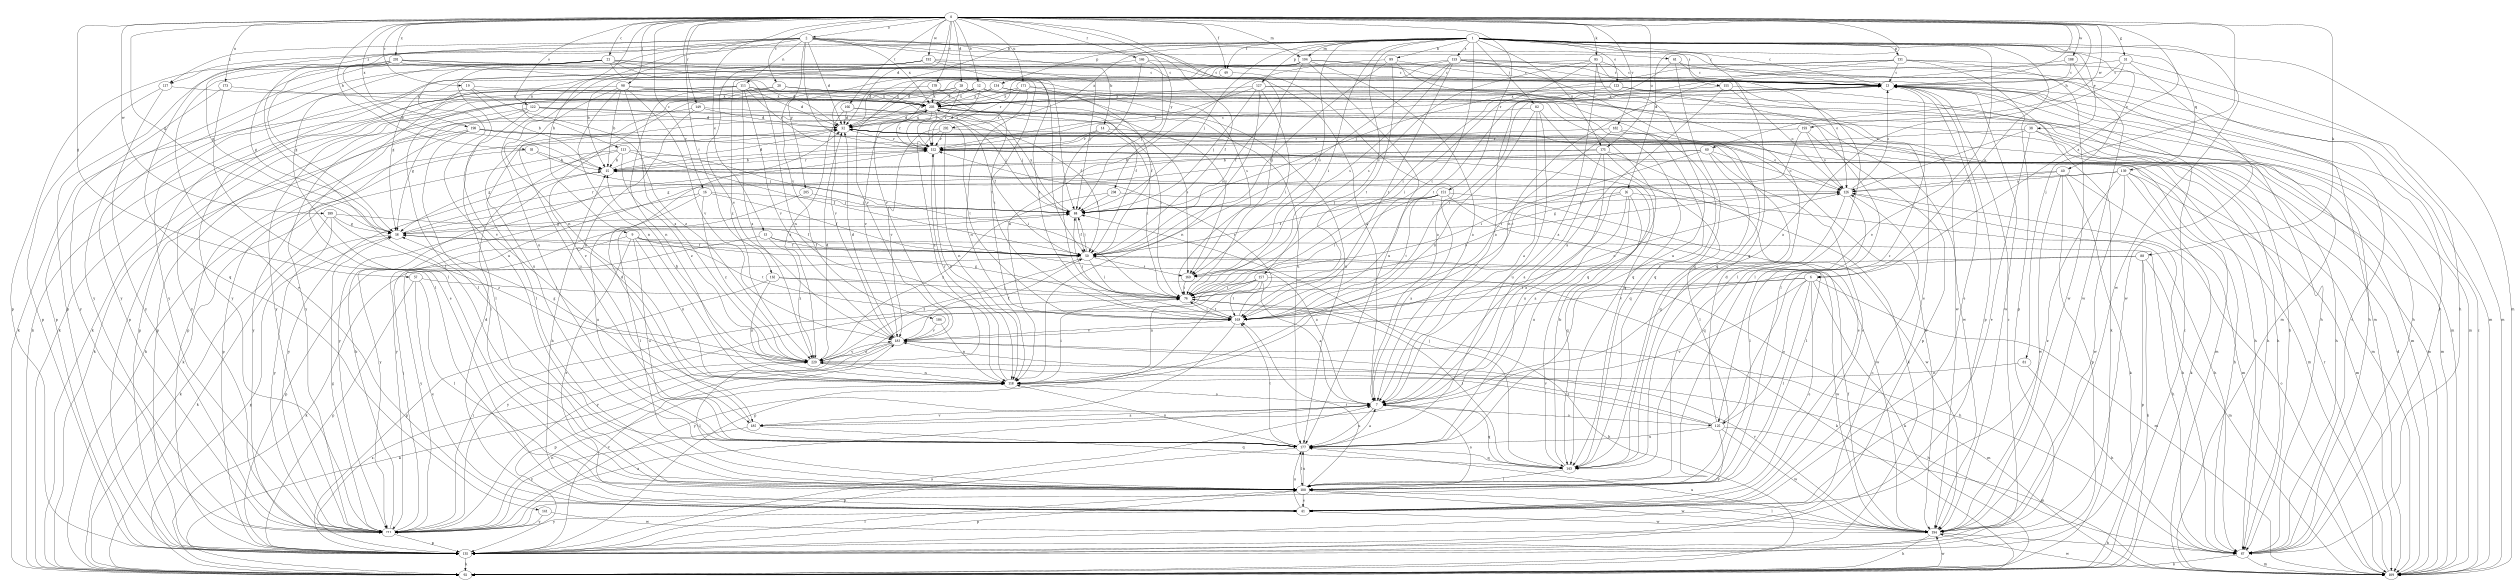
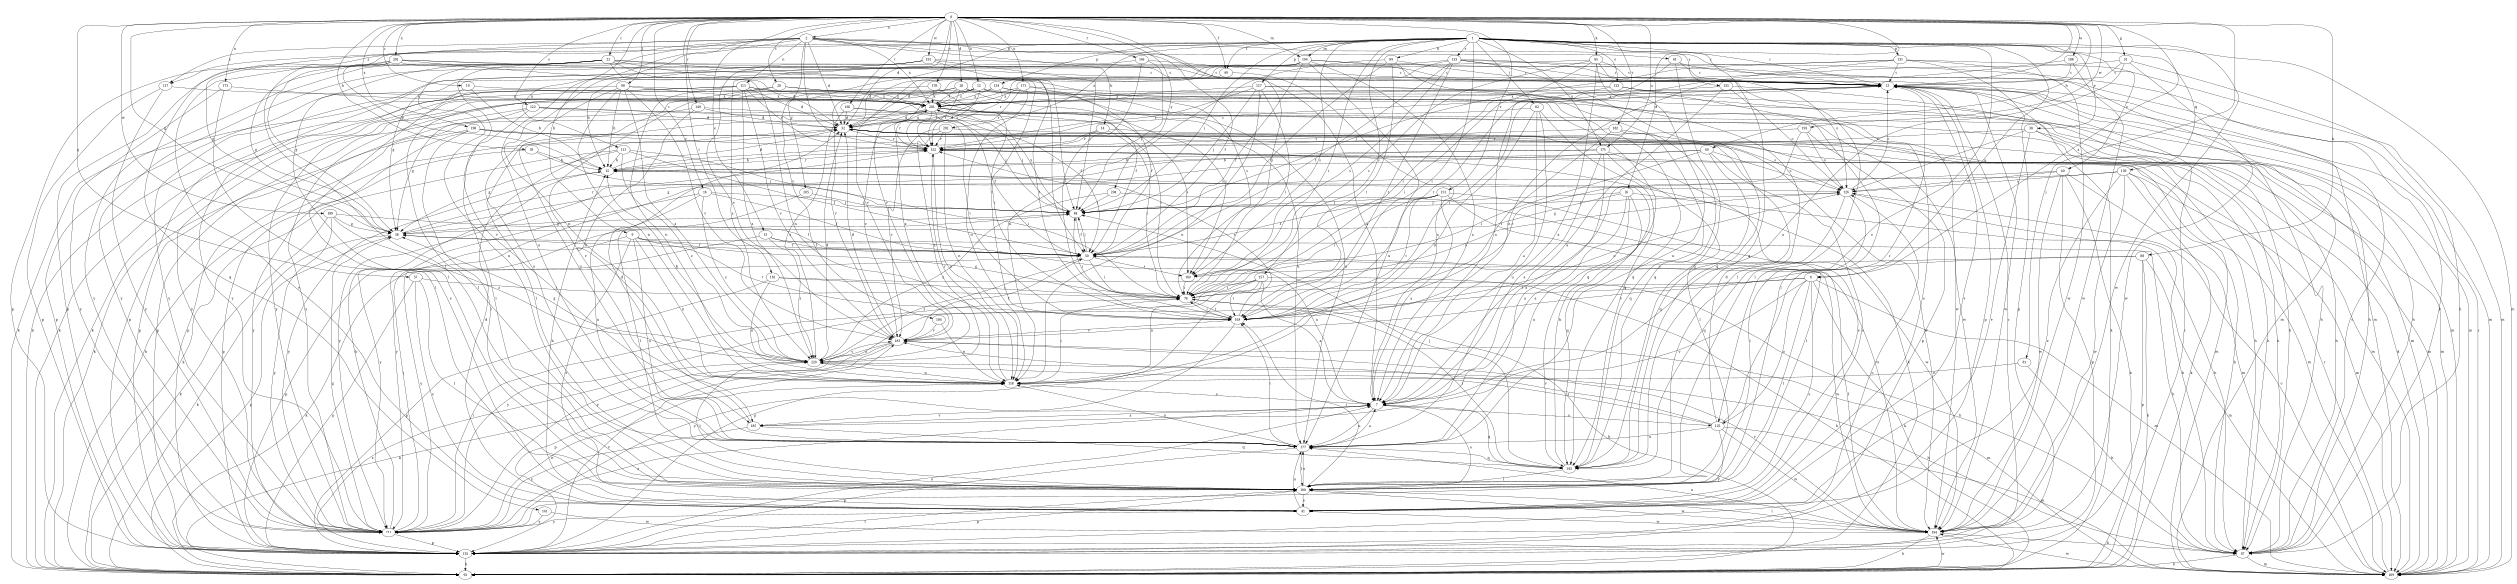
(655, 195) -> (913, 253)
